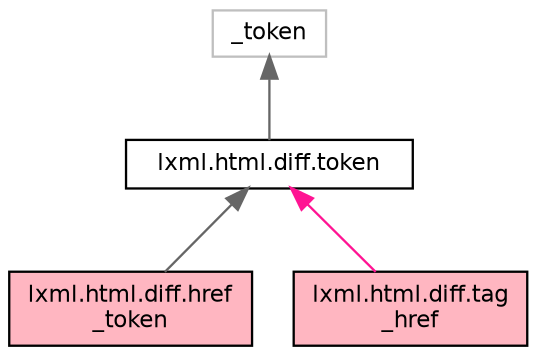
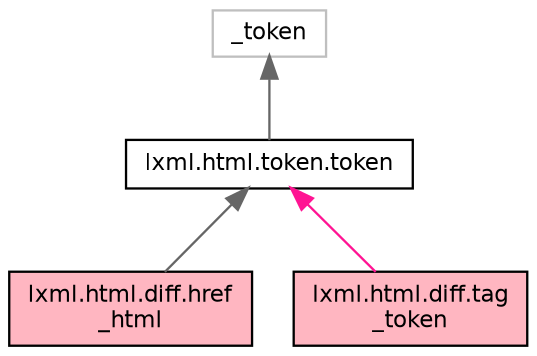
(269, 164) -> (269, 164)
(131, 309) -> (131, 309)
(410, 309) -> (410, 309)
